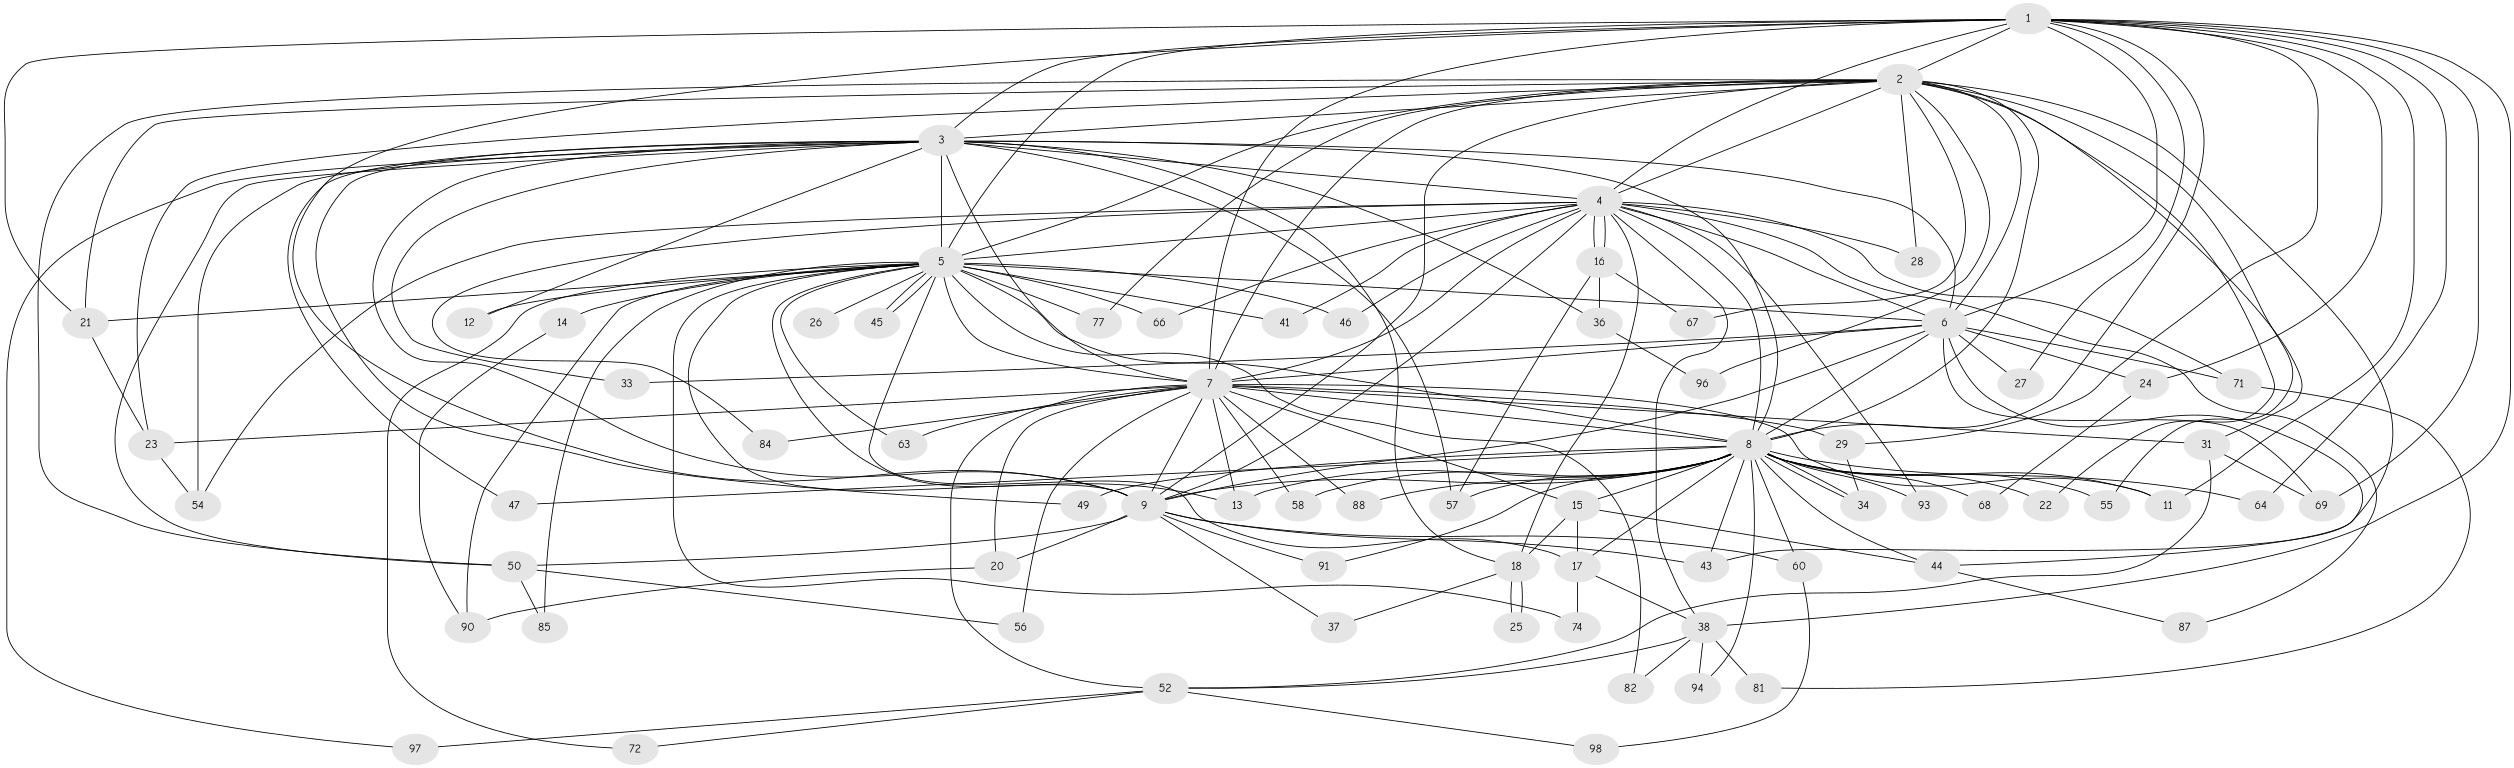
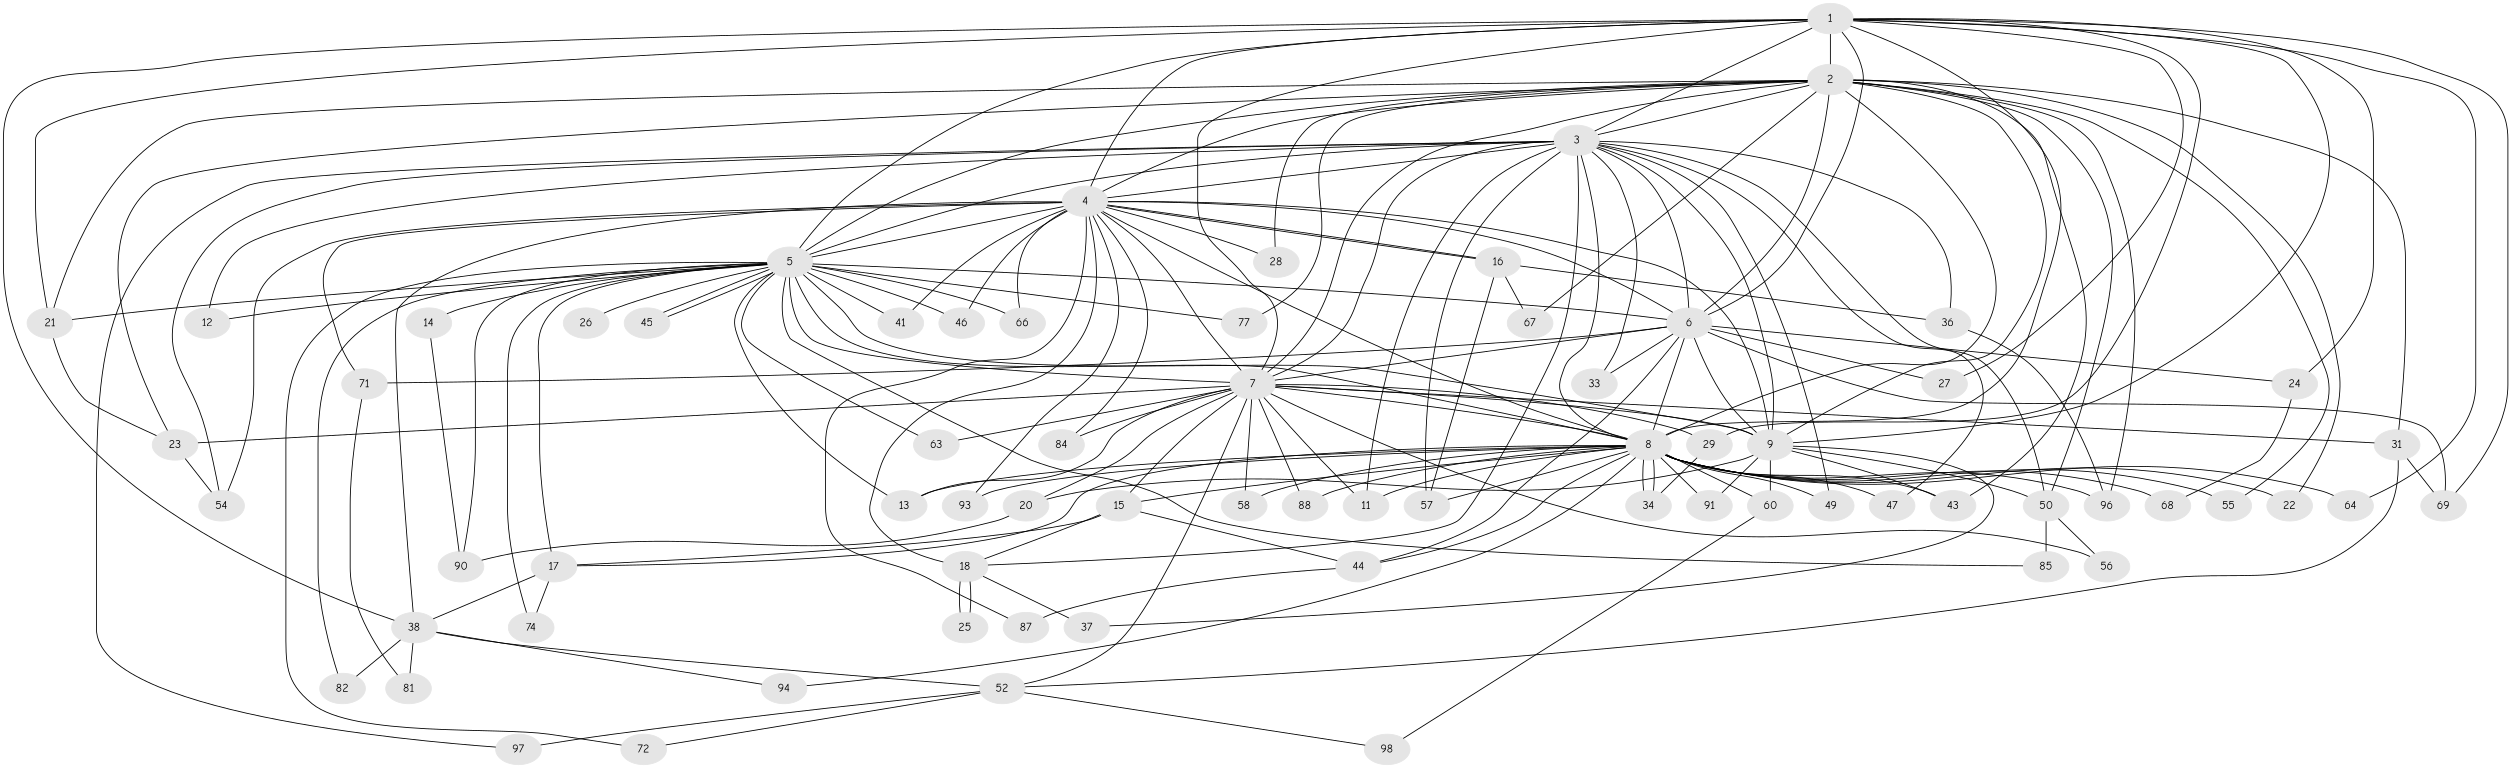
(2414, 167) -> (1416, 290)
(1435, 481) -> (1878, 475)
